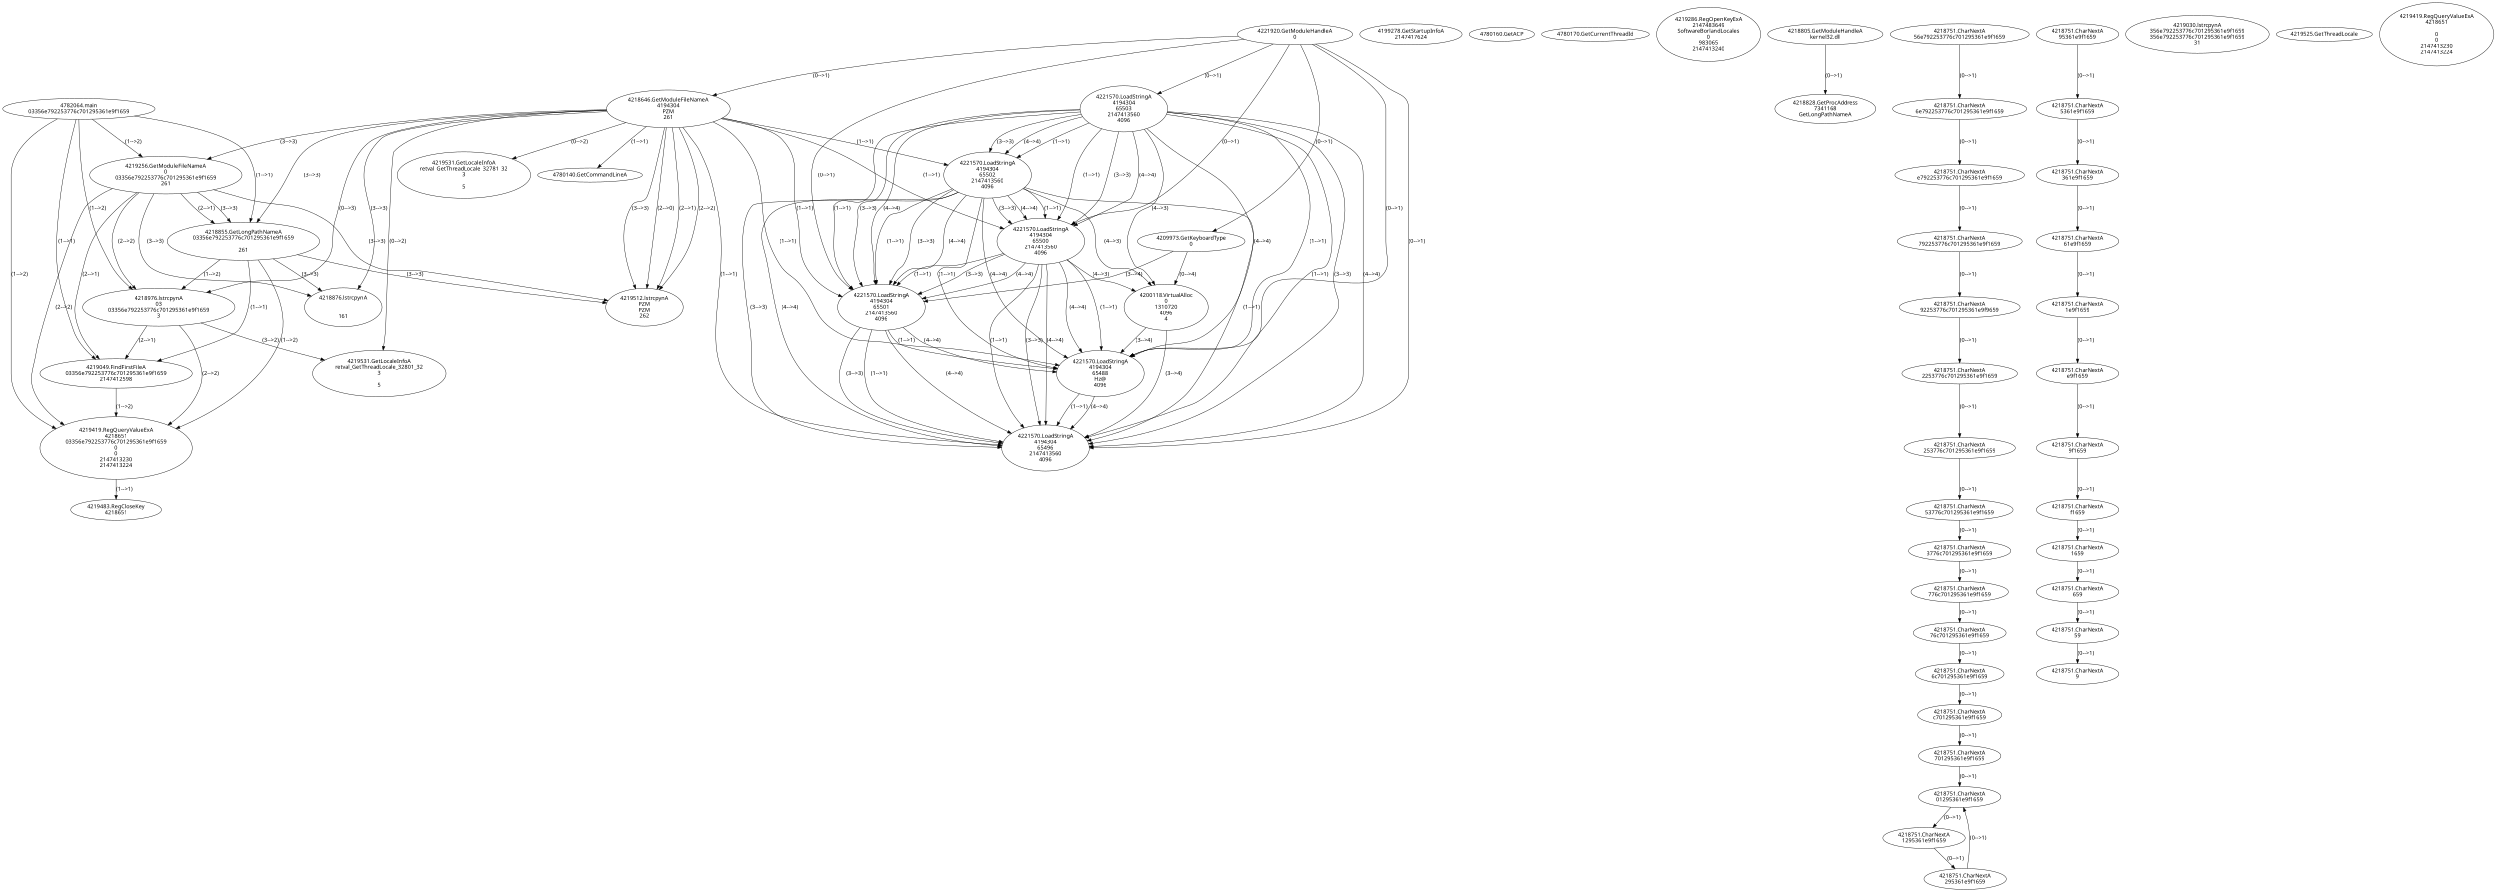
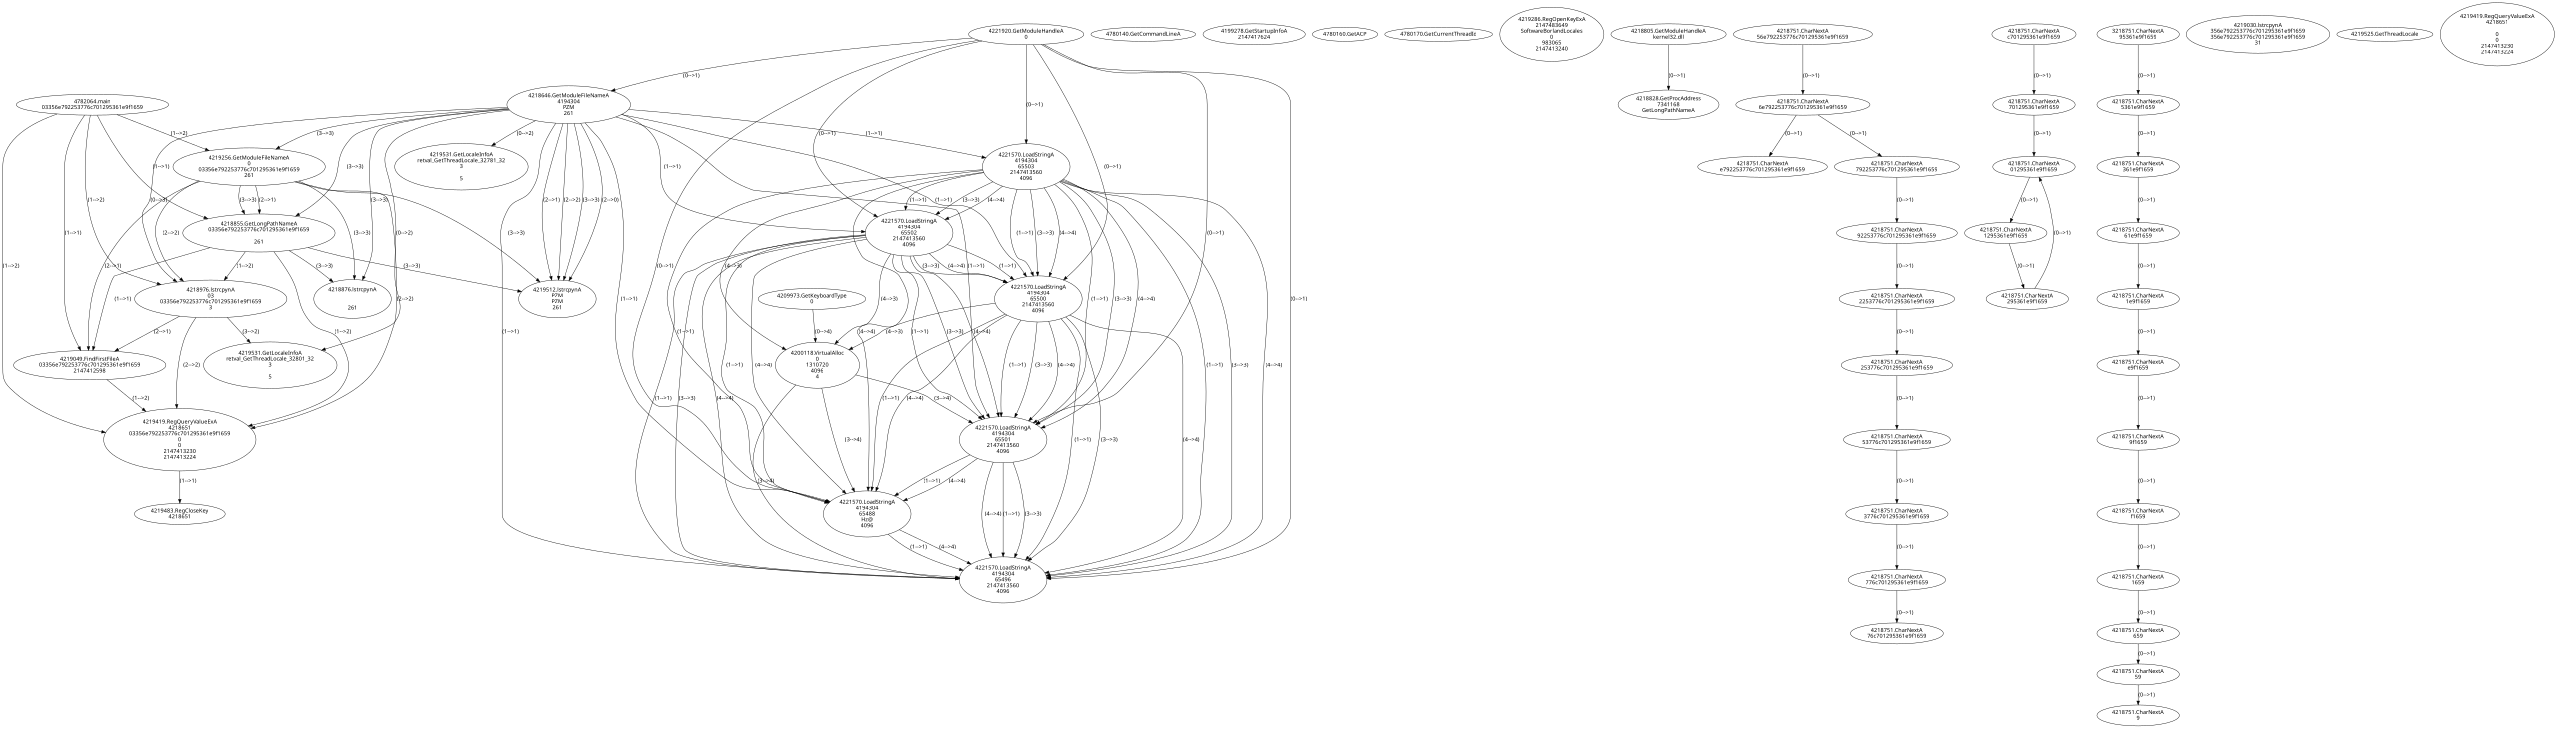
(2078, 34) -> (2138, 34)
(623, 146) -> (806, 128)
(1310, 151) -> (845, 101)
(1960, 206) -> (1848, 135)
(1053, 285) -> (909, 390)
(343, 307) -> (353, 299)
(644, 307) -> (557, 299)
(1960, 307) -> (1897, 233)
(1960, 674) -> none
